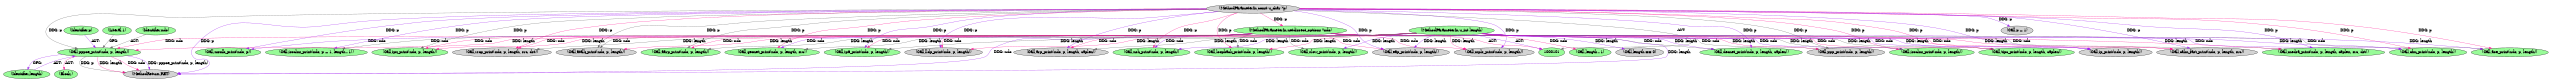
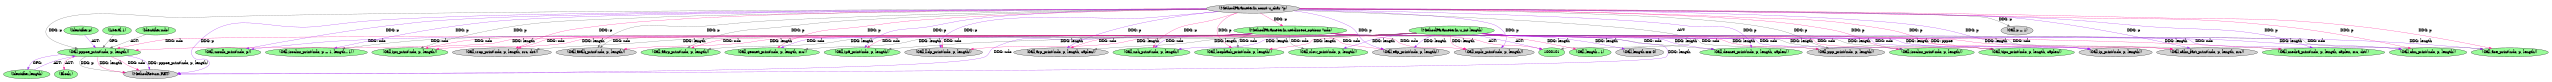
(1654, 11) -> (1654, 11)
(1558, 41) -> (1558, 41)
(1942, 41) -> (1942, 41)
